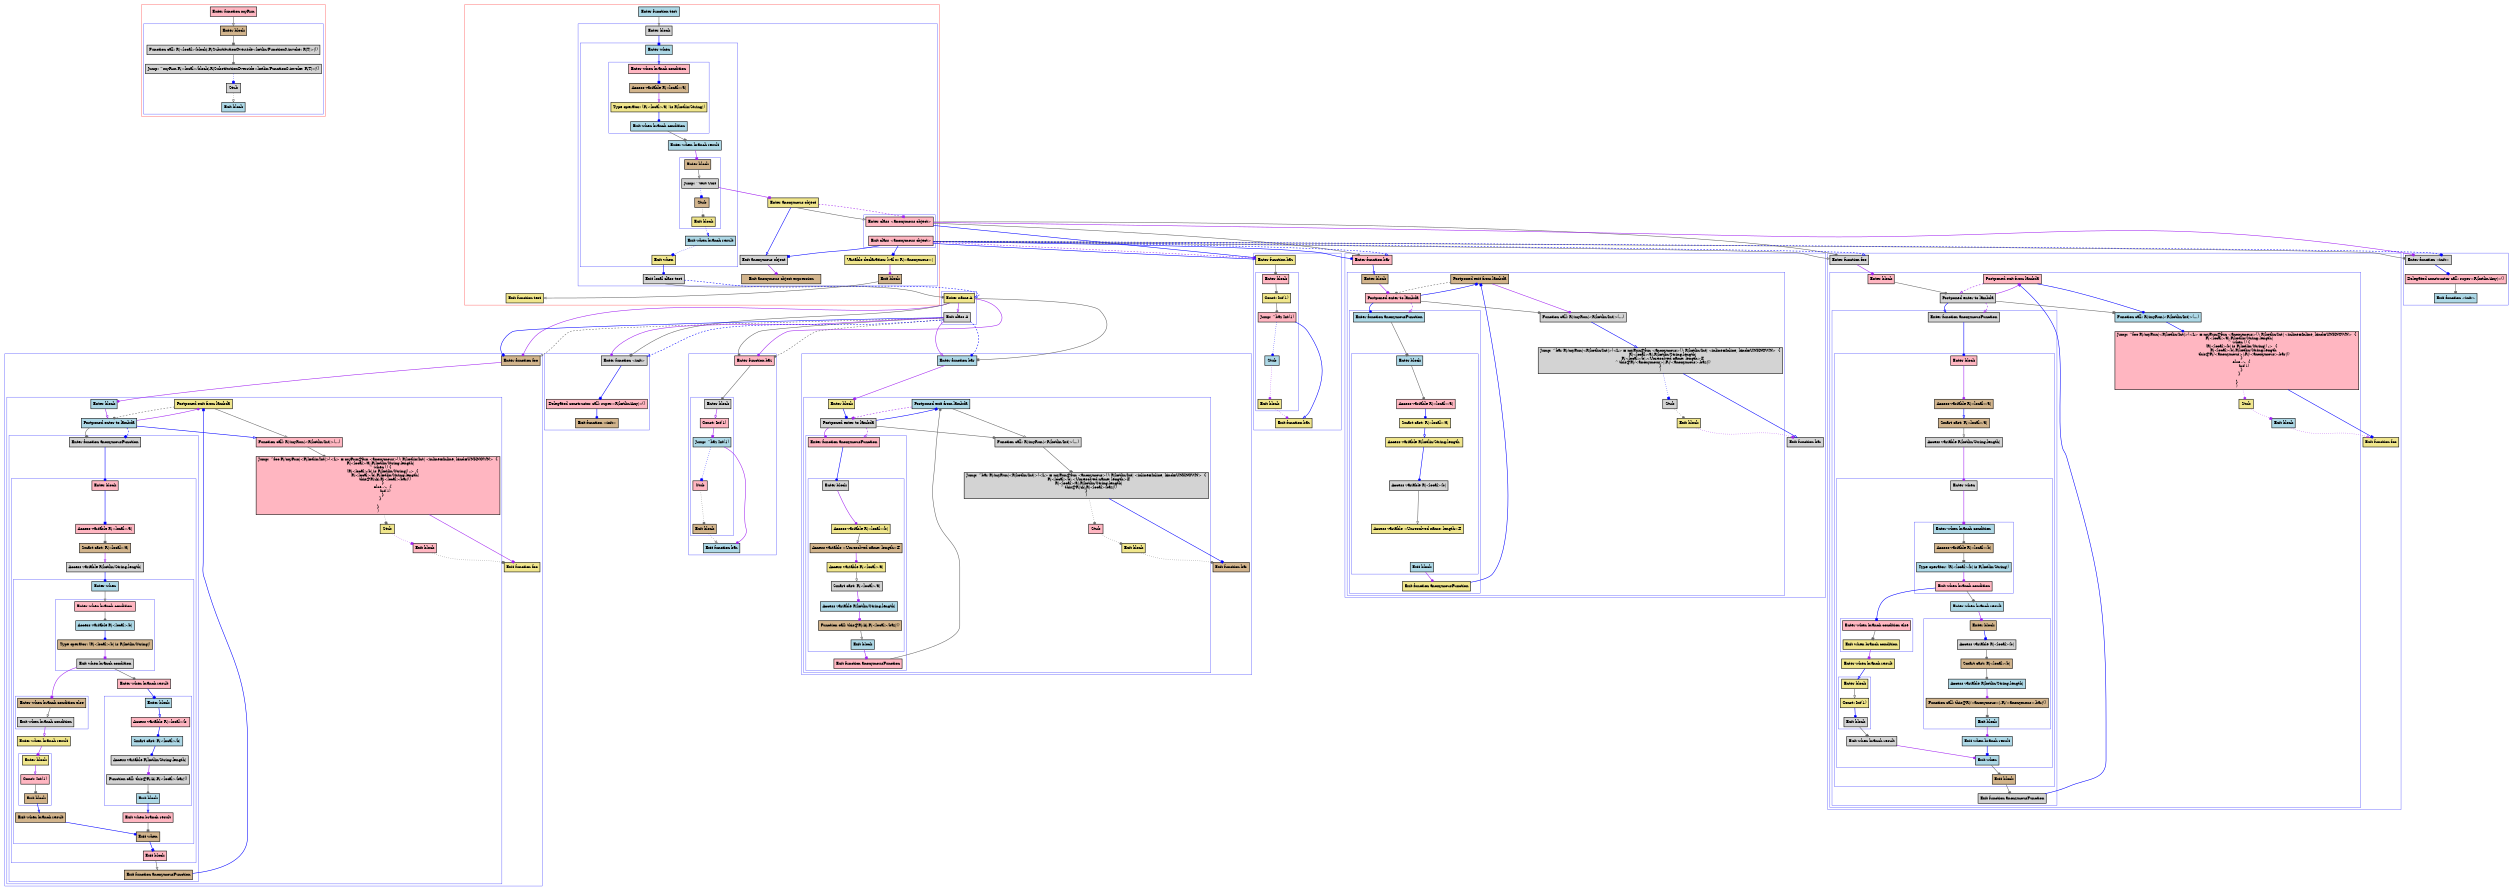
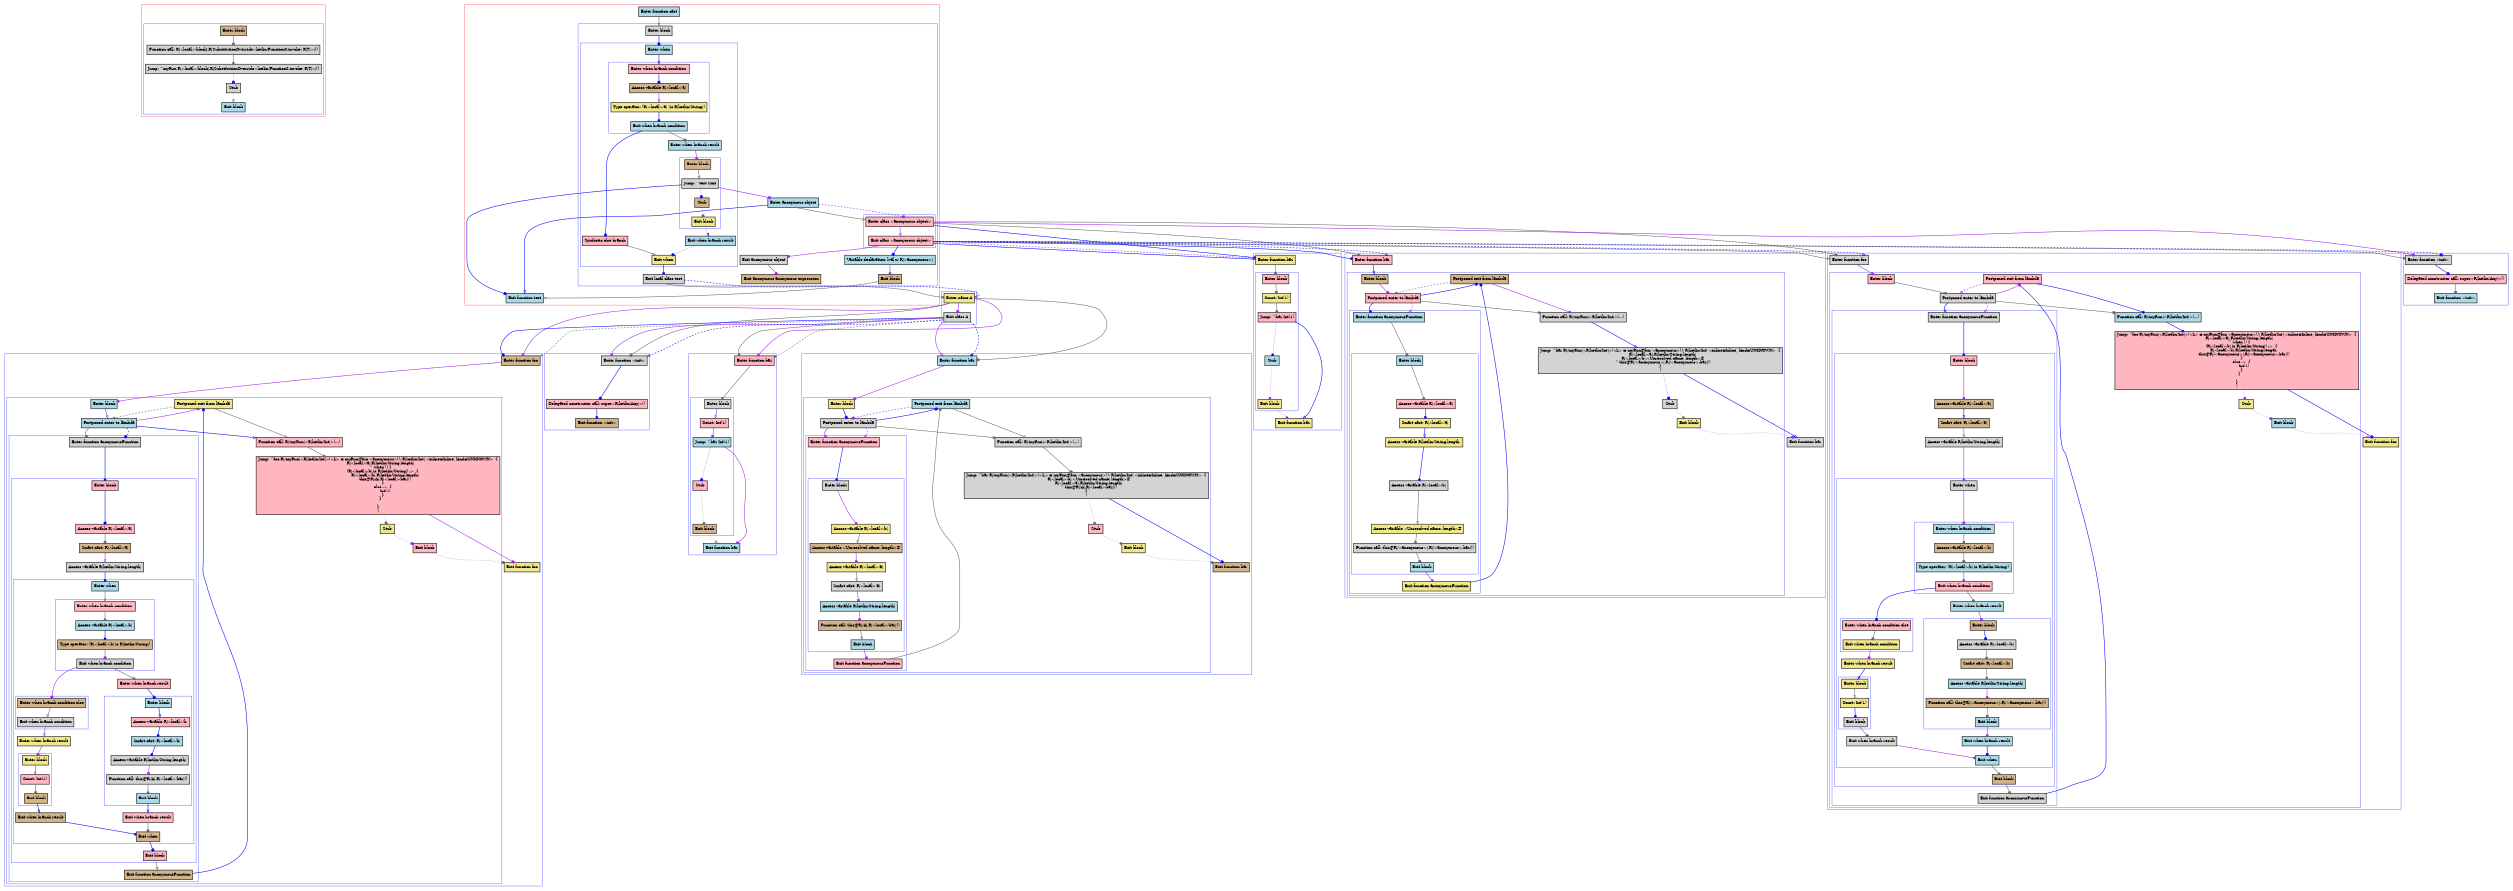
(233, 12) -> none
(659, 12) -> (659, 12)
none -> (526, 200)
(793, 203) -> (793, 203)
(779, 230) -> (617, 216)
none -> (900, 230)
none -> (605, 241)
(835, 251) -> (835, 251)
(890, 260) -> (890, 260)
(781, 279) -> (781, 279)
(525, 298) -> (525, 298)
(958, 306) -> (958, 306)
none -> (1415, 548)
